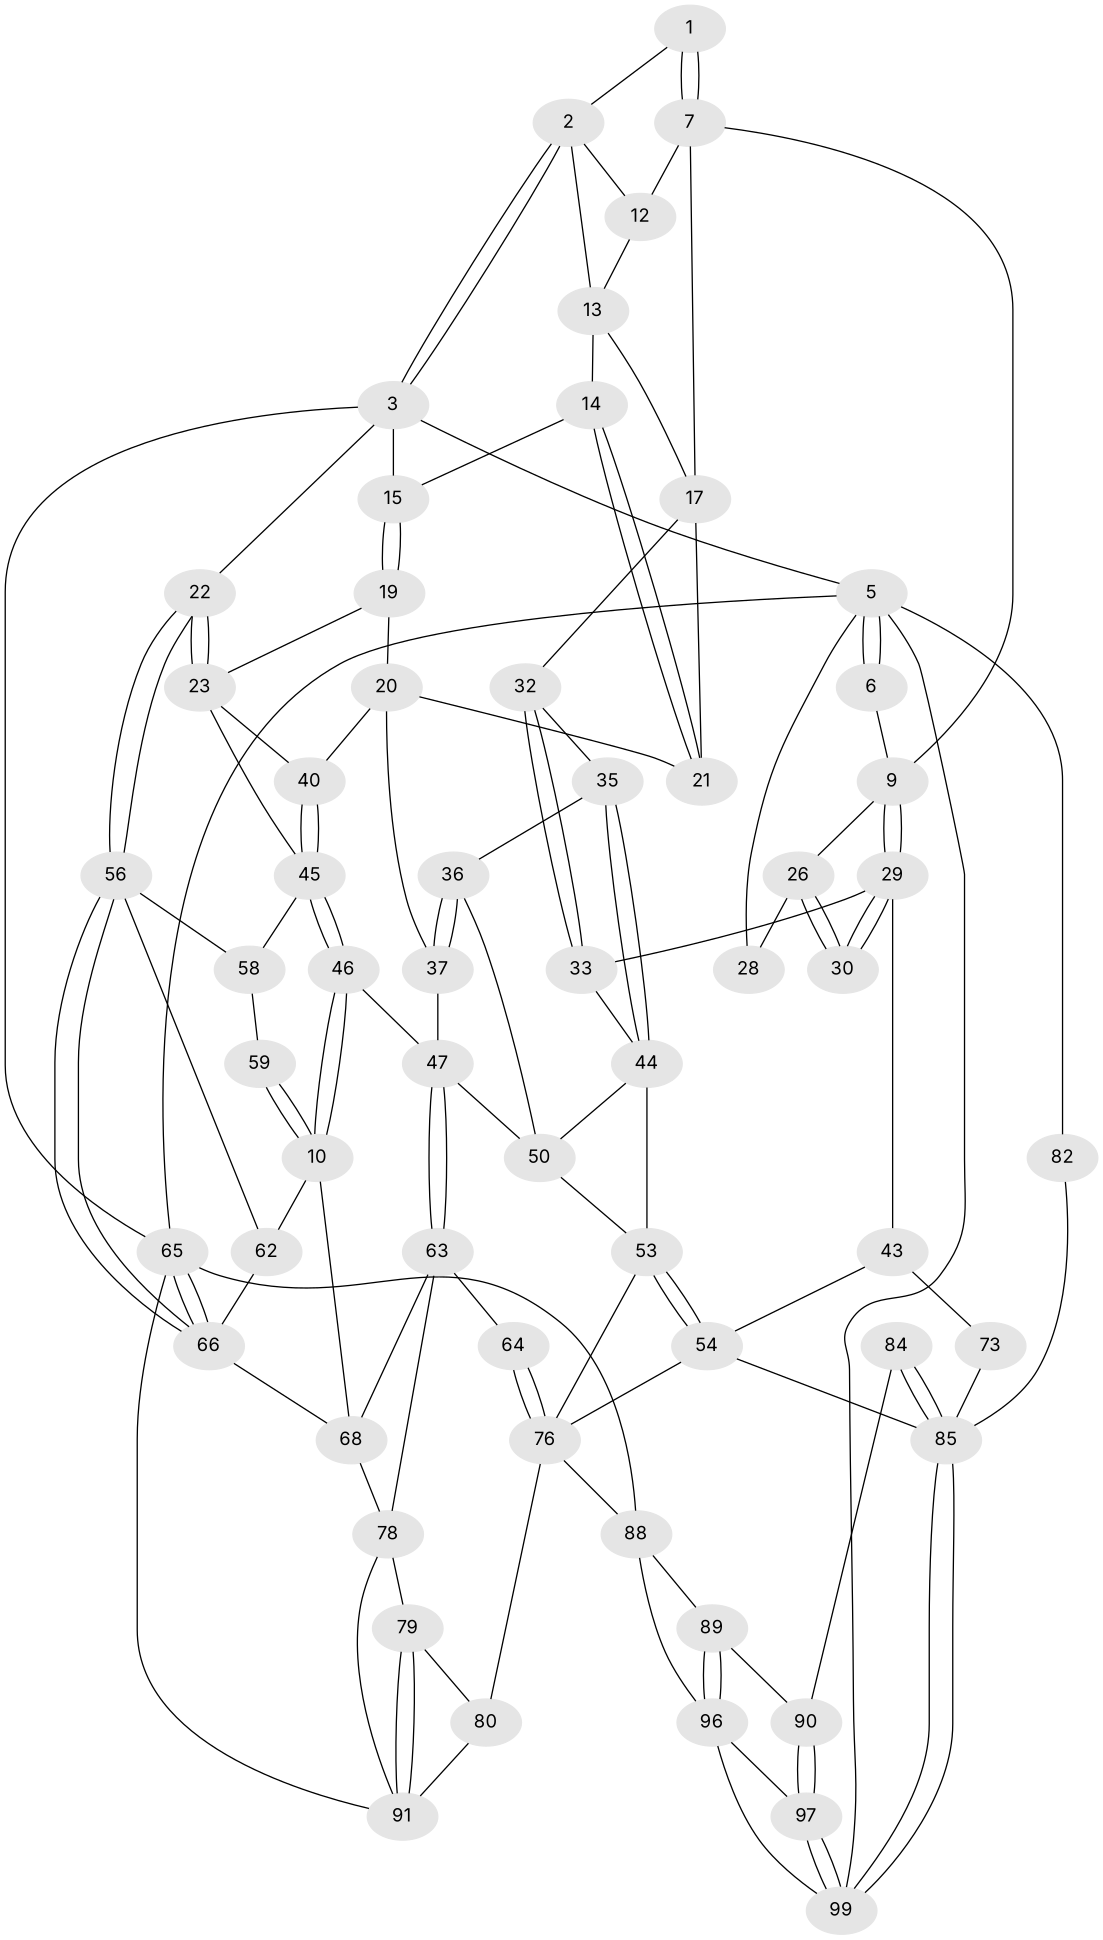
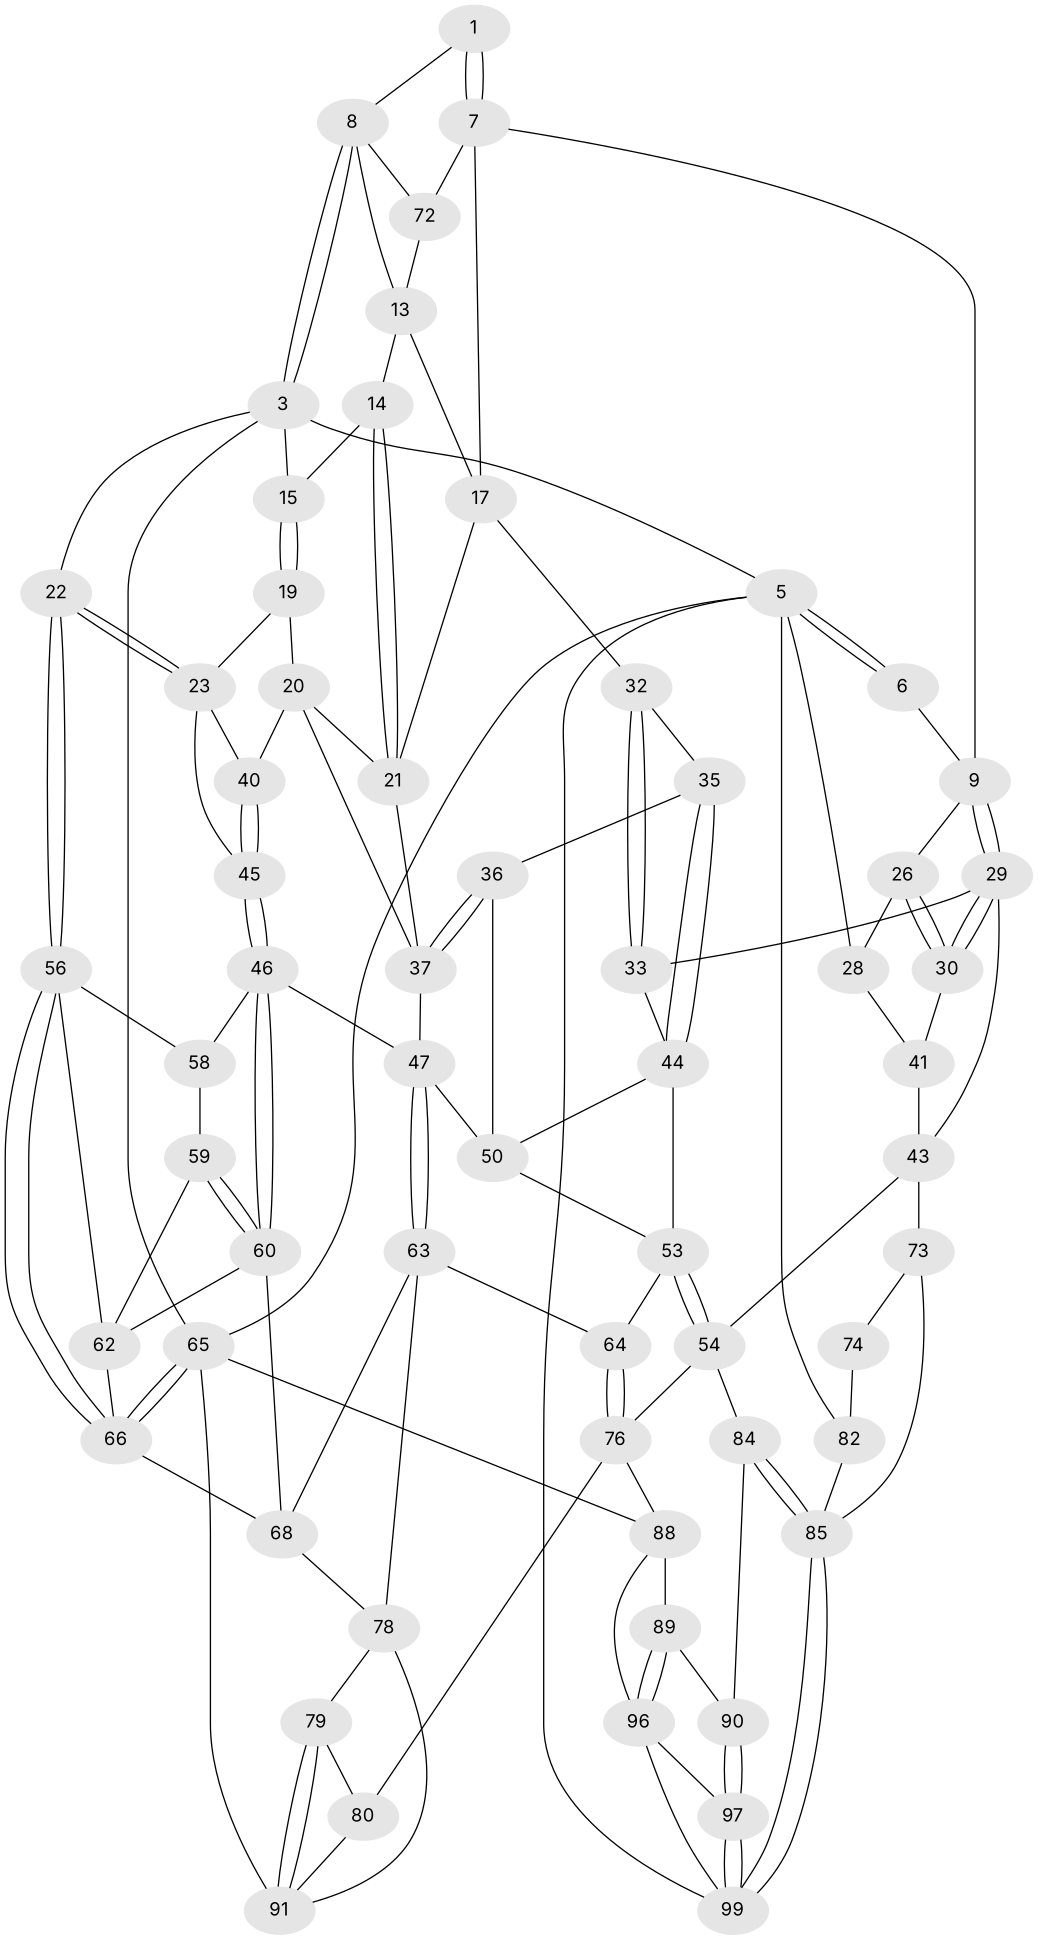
(569, 123) -> (353, 123)
(640, 217) -> (425, 217)
none -> (409, 890)
(280, 923) -> (231, 1017)
none -> (919, 1064)
(318, 1158) -> (265, 1252)
none -> (156, 1245)
(596, 1346) -> (644, 1299)
none -> (853, 1346)
(827, 1393) -> (727, 1393)
